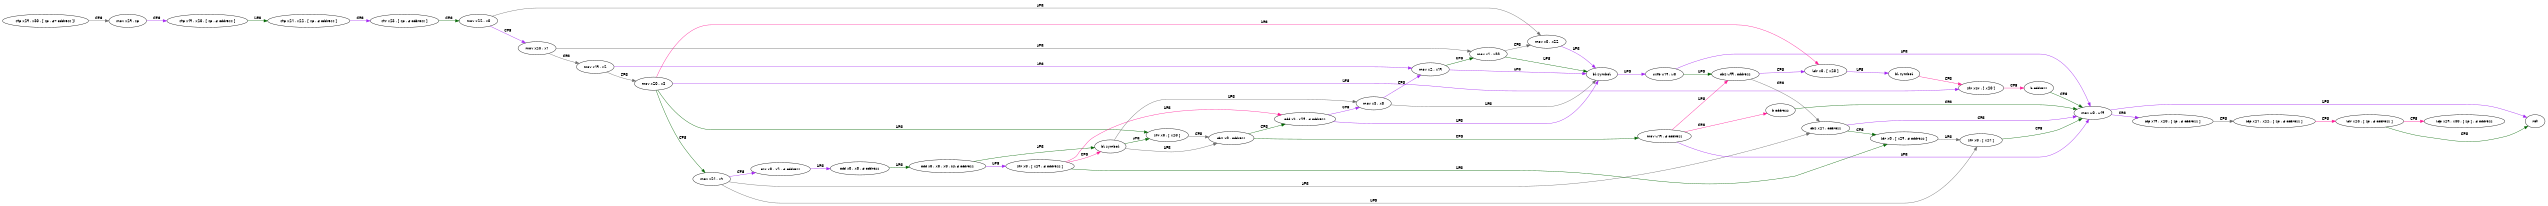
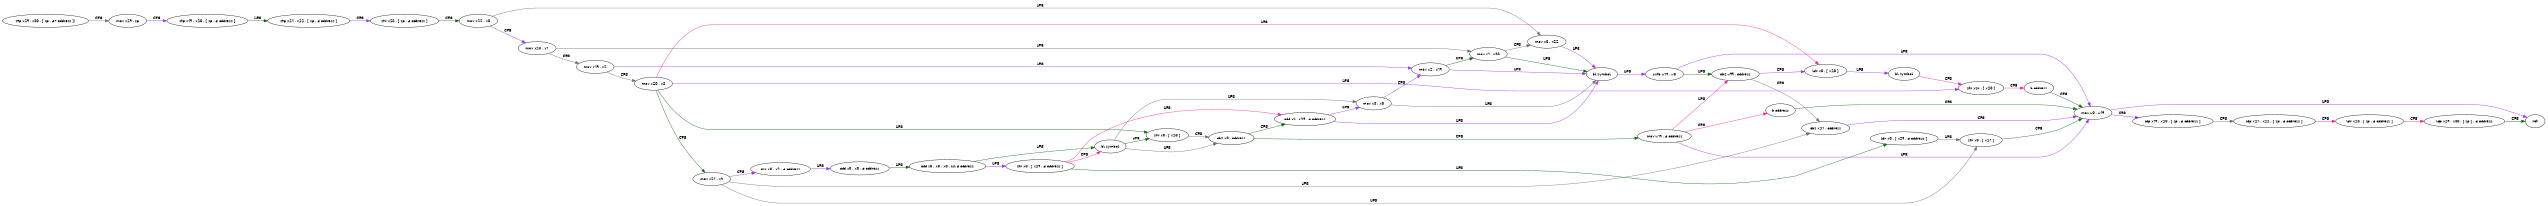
(1860, 133) -> none
(2456, 141) -> (2513, 121)
